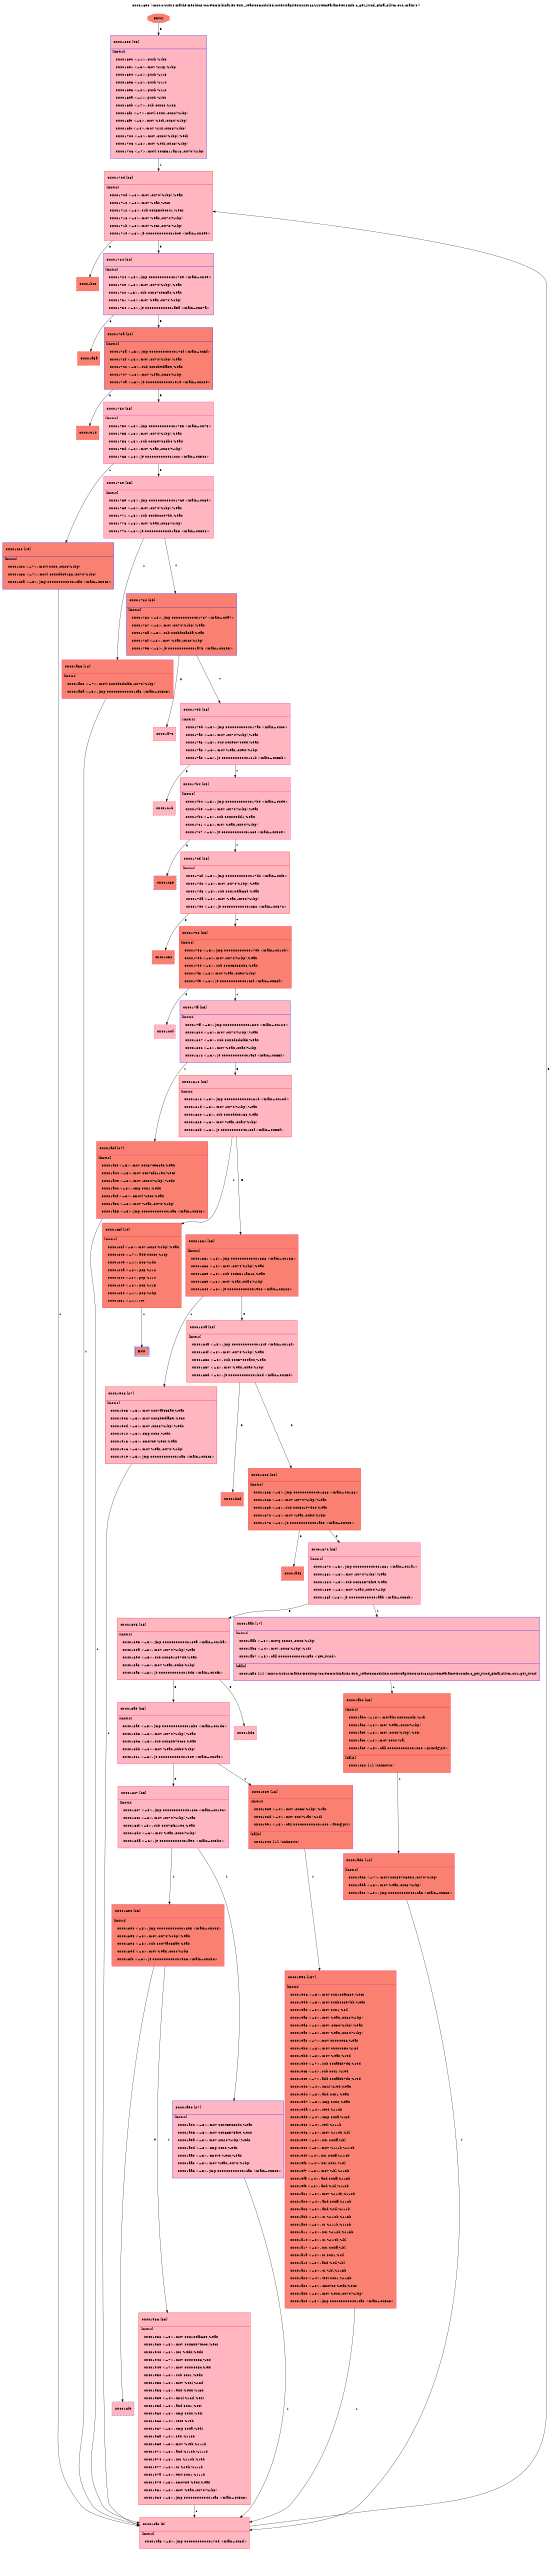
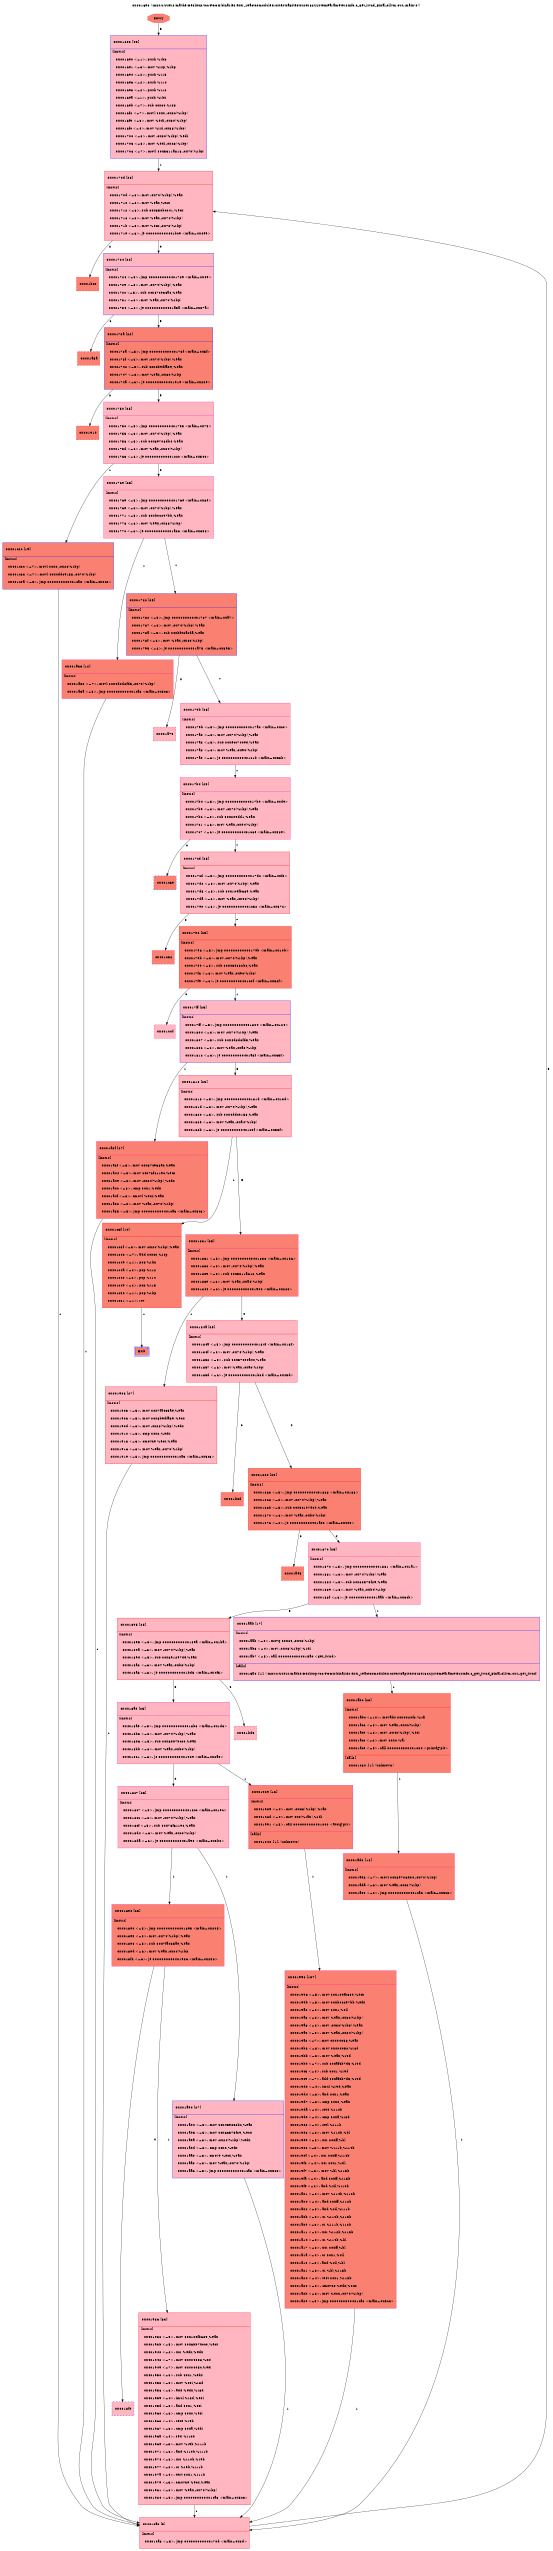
(164, 808) -> none
